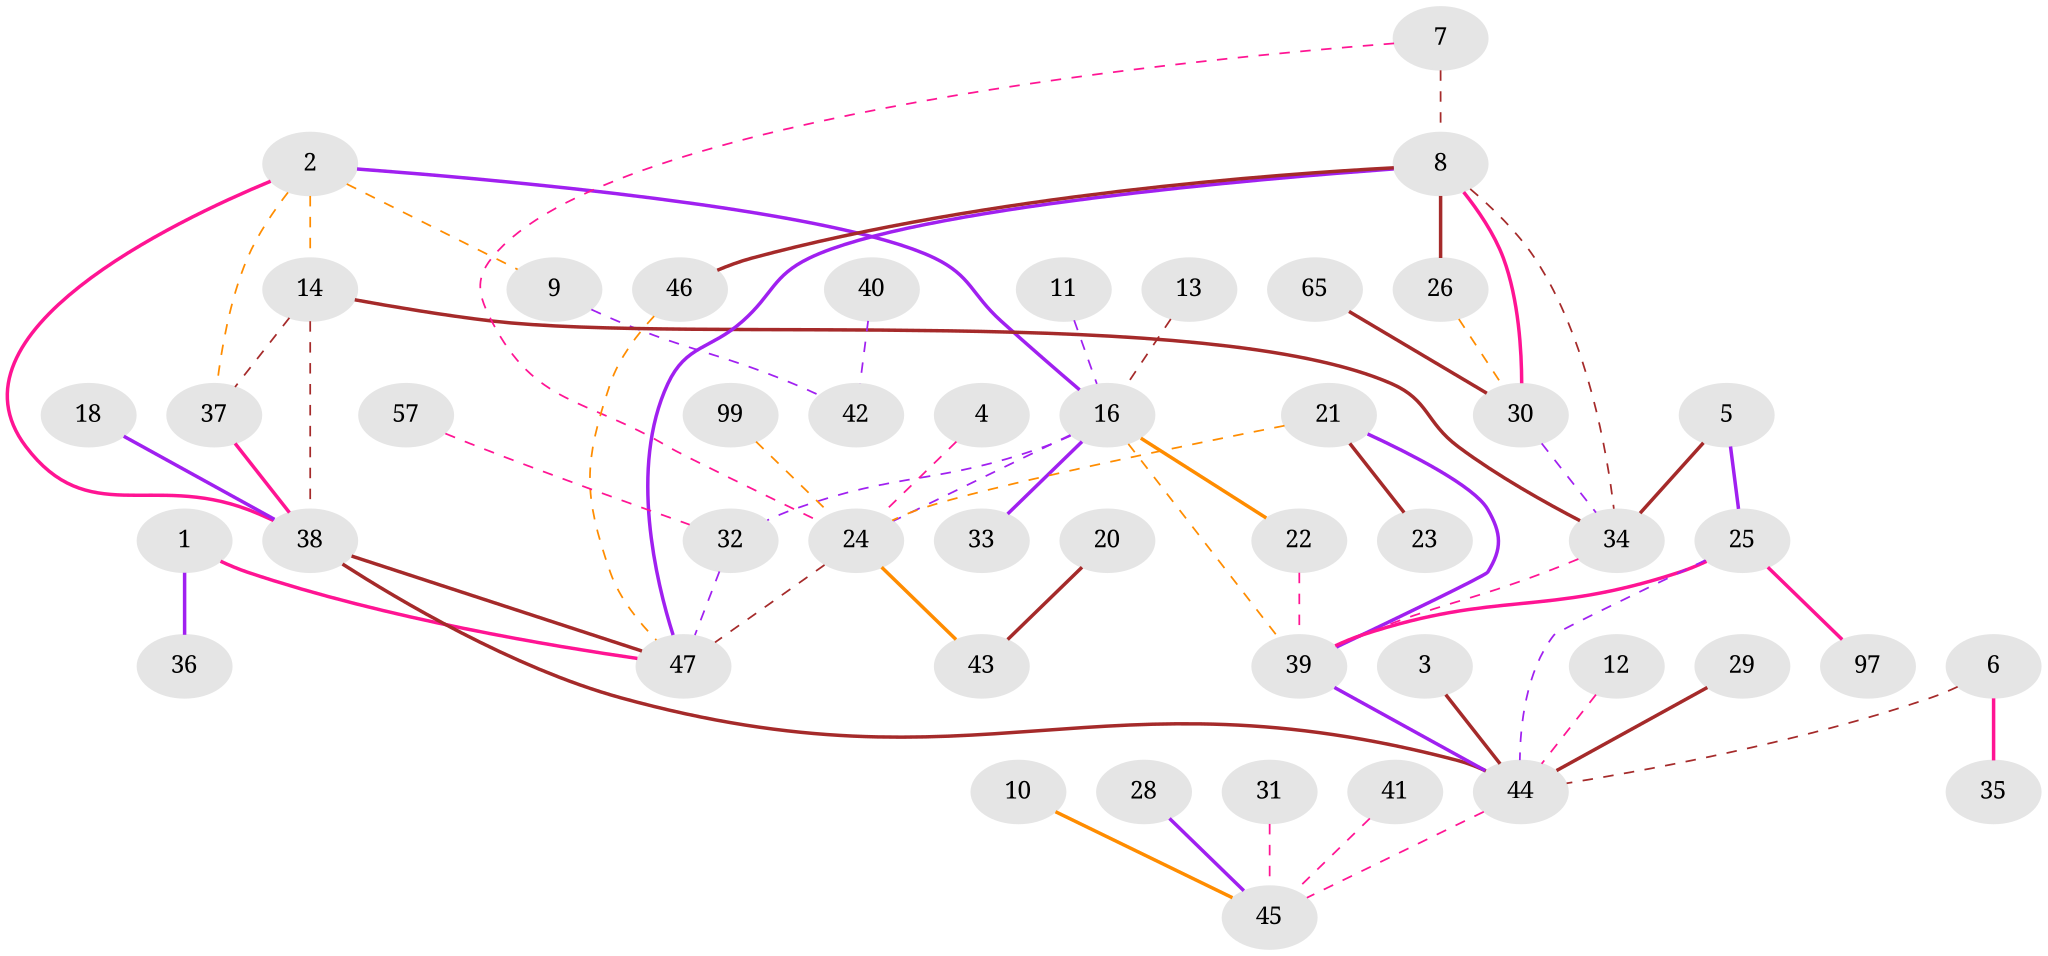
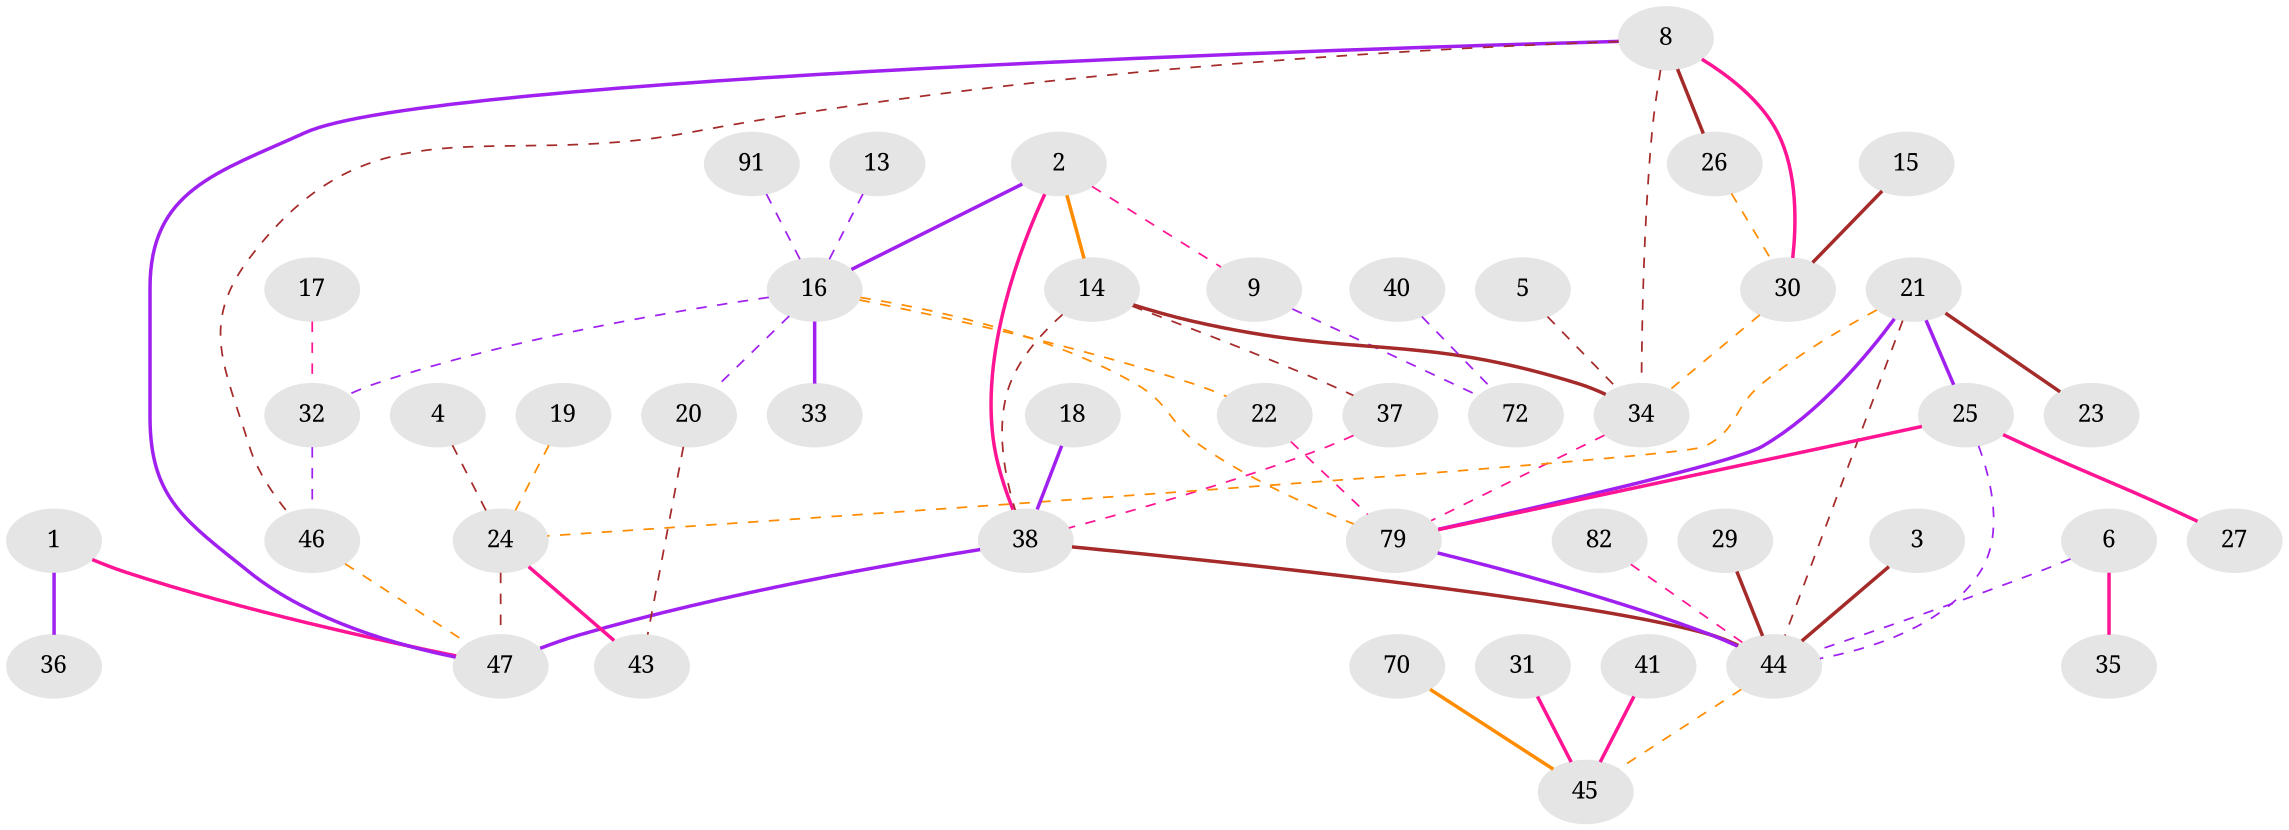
(1441, 38) -> none
(1052, 200) -> (778, 118)
(310, 227) -> (1075, 227)
(432, 227) -> (1156, 227)
(238, 283) -> none
(1064, 290) -> (752, 164)
(1315, 290) -> (1907, 164)
(1148, 352) -> (846, 227)
(406, 415) -> (312, 290)
(731, 415) -> (563, 415)
(856, 415) -> (1516, 415)
(934, 463) -> (469, 478)
(262, 478) -> (1263, 470)
(982, 478) -> (752, 352)
(1204, 478) -> (1118, 361)
(1569, 478) -> (1715, 352)
(1672, 478) -> (1582, 352)
(1735, 478) -> (1940, 352)
none -> (1844, 478)
(707, 603) -> (312, 478)
(919, 603) -> (571, 604)
(1045, 603) -> (666, 541)
(497, 604) -> (758, 591)
(1299, 666) -> (1394, 541)
(1617, 666) -> (1600, 541)
(1868, 666) -> (2235, 541)
(1765, 744) -> (1976, 595)
(1018, 792) -> (1397, 666)
(1144, 792) -> none
(1270, 855) -> (1554, 729)
(1333, 855) -> (1617, 729)
(1395, 855) -> (1680, 729)
